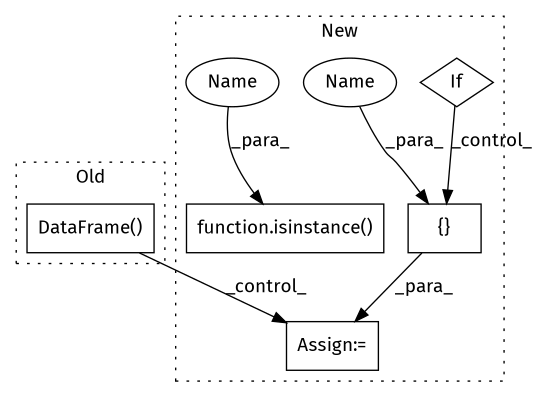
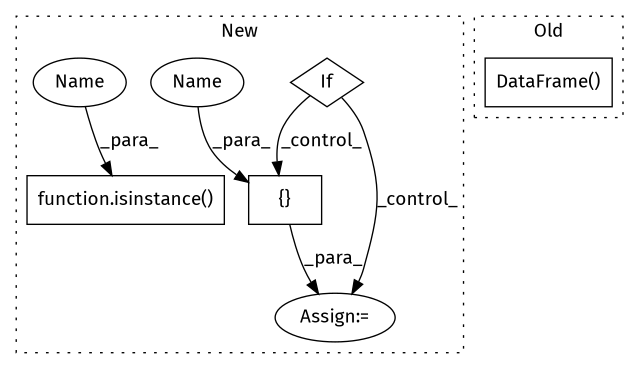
(207, 285) -> (377, 187)
(332, 346) -> (335, 318)
